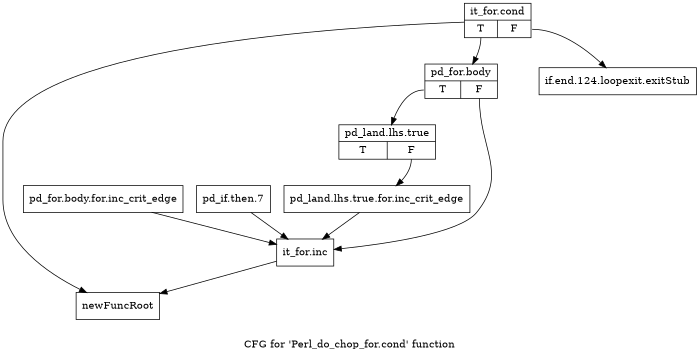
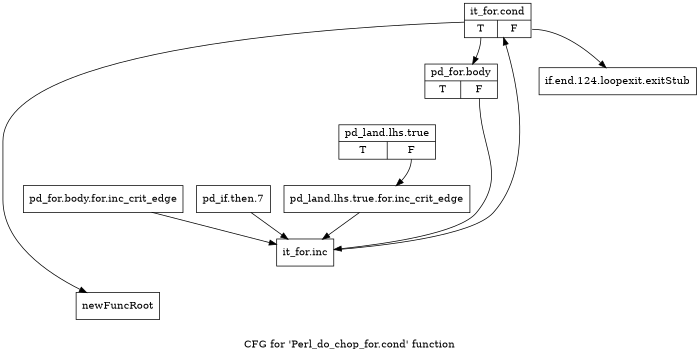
(405, 99) -> none
(222, 276) -> (496, 209)
